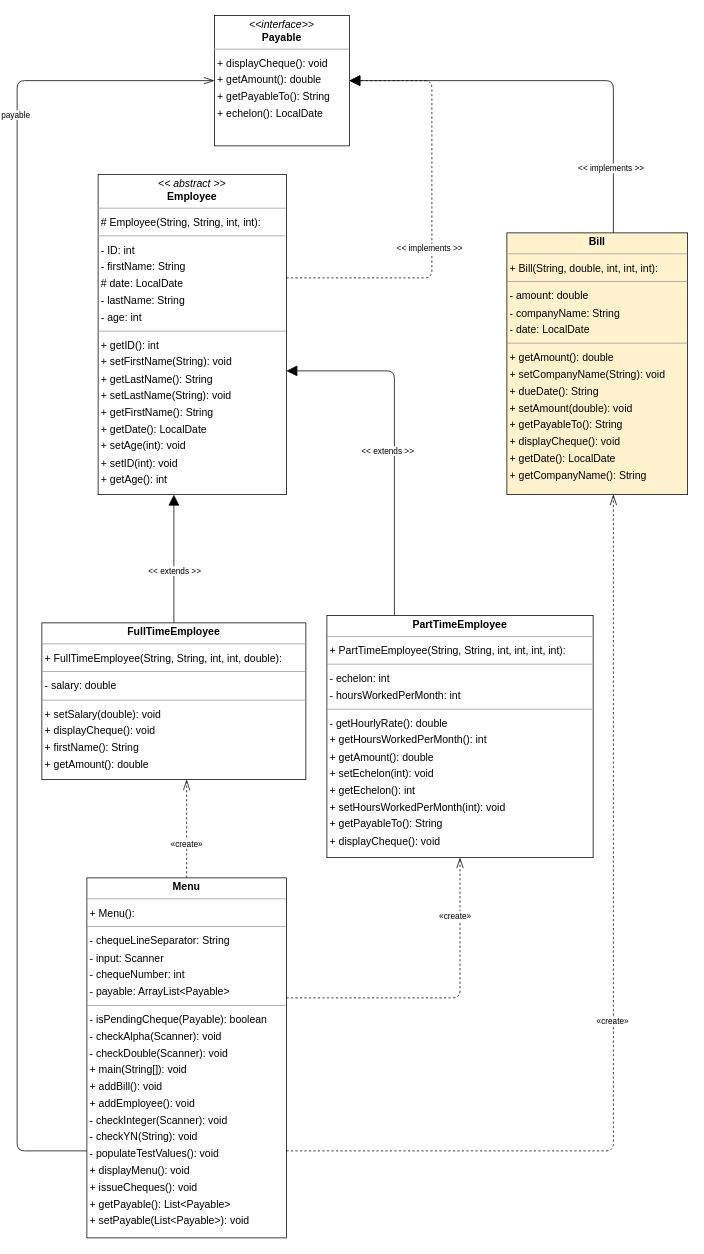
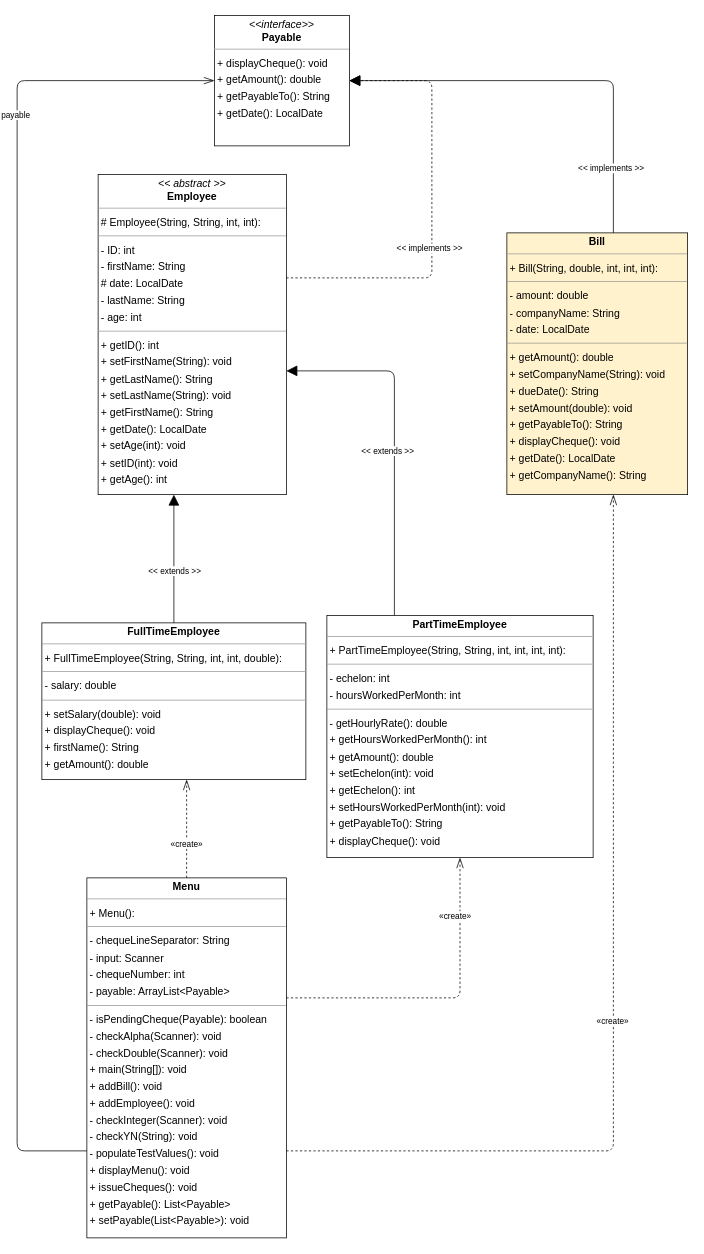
(278, 53) -> (278, 53)
